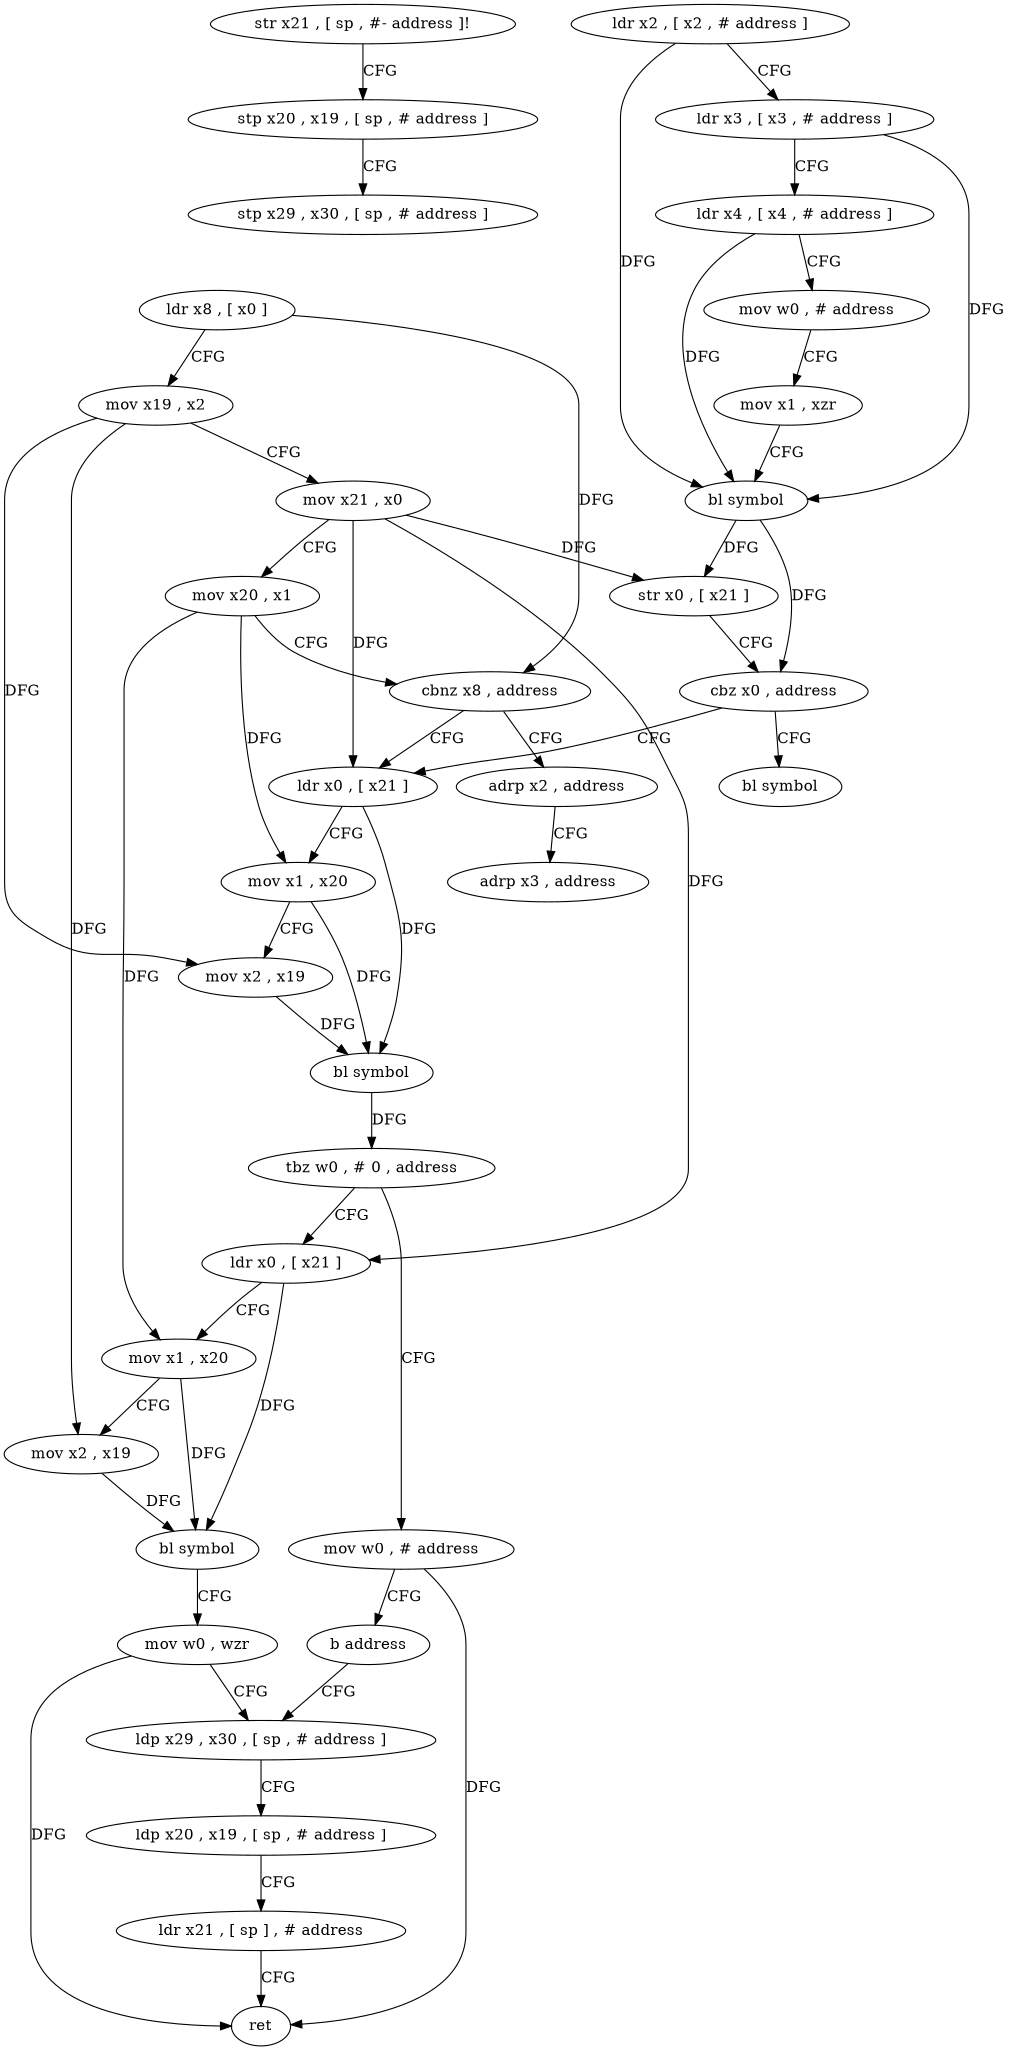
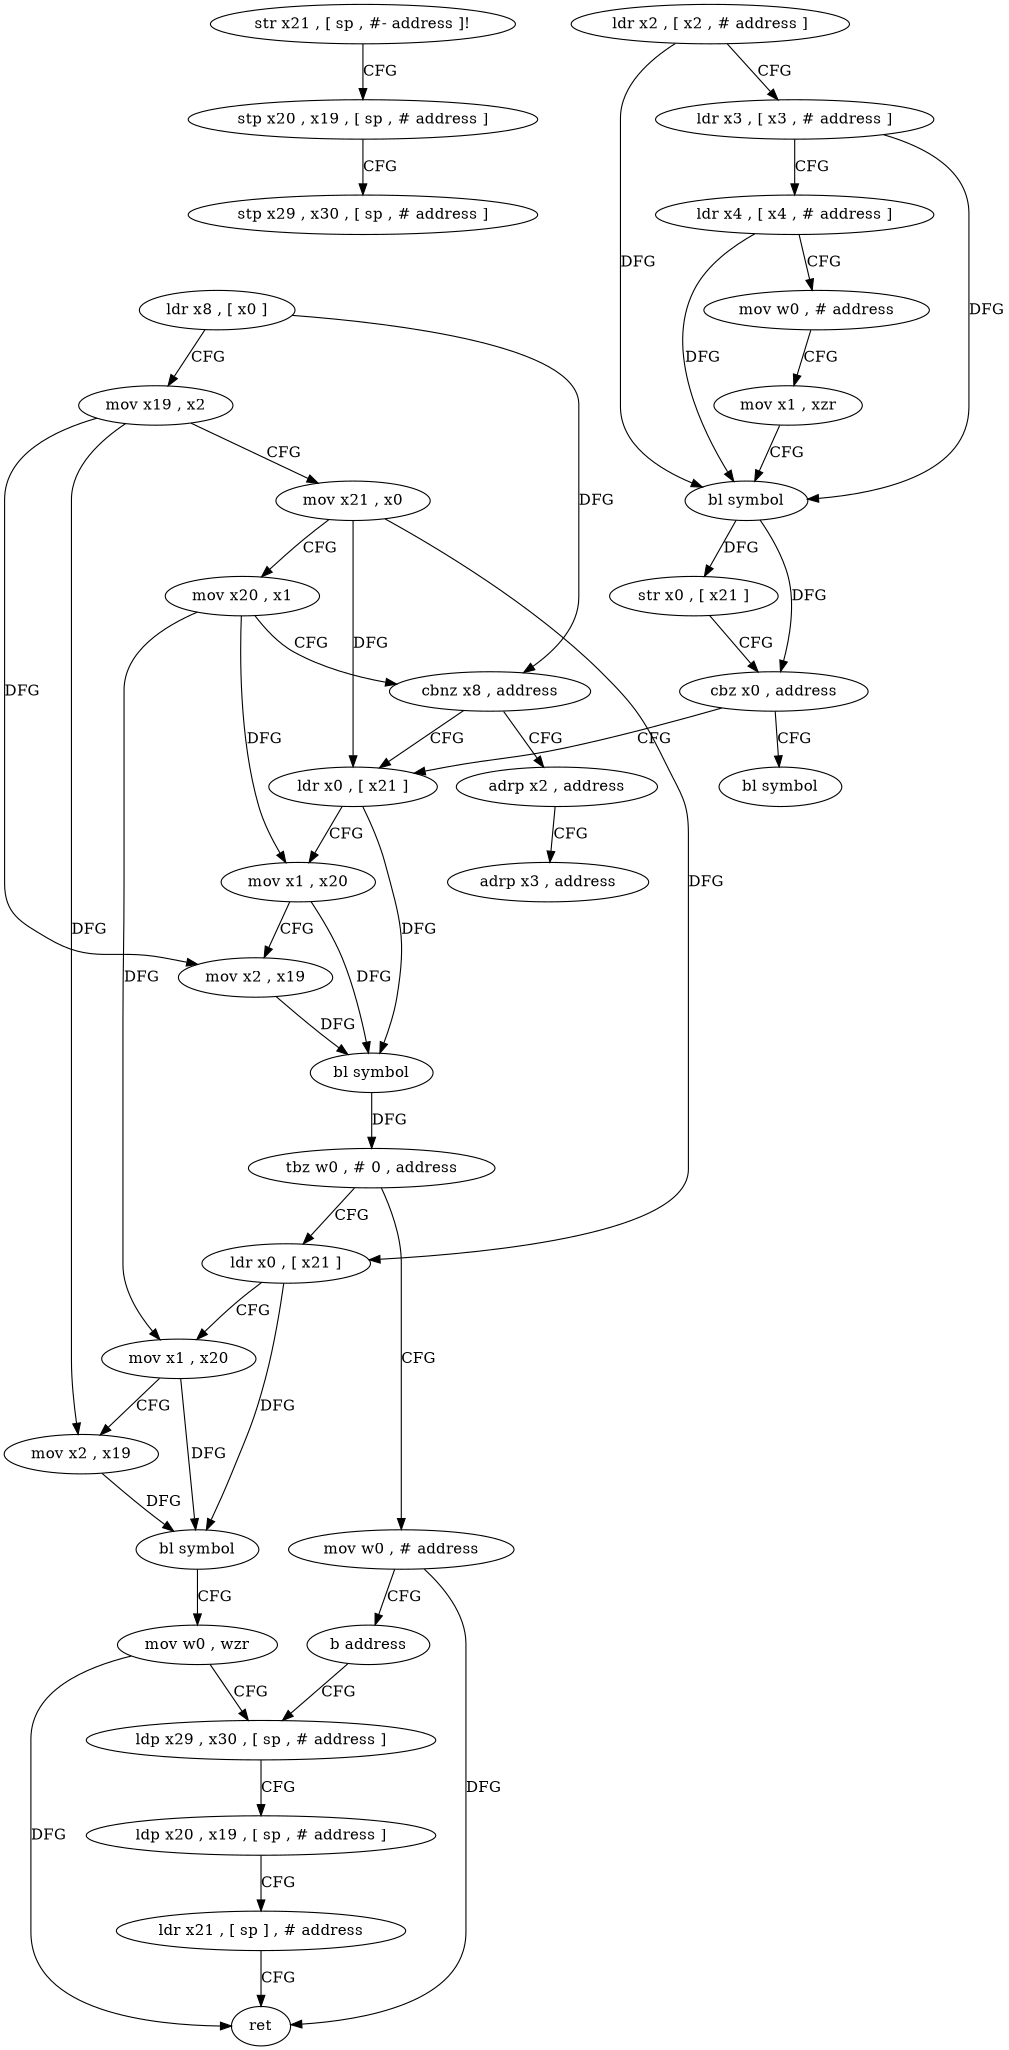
(520, 545) -> none
